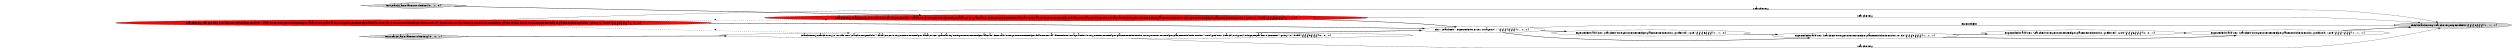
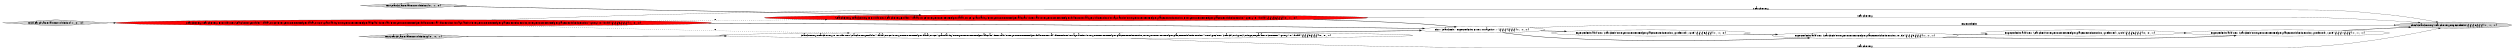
none -> (56, 23)
